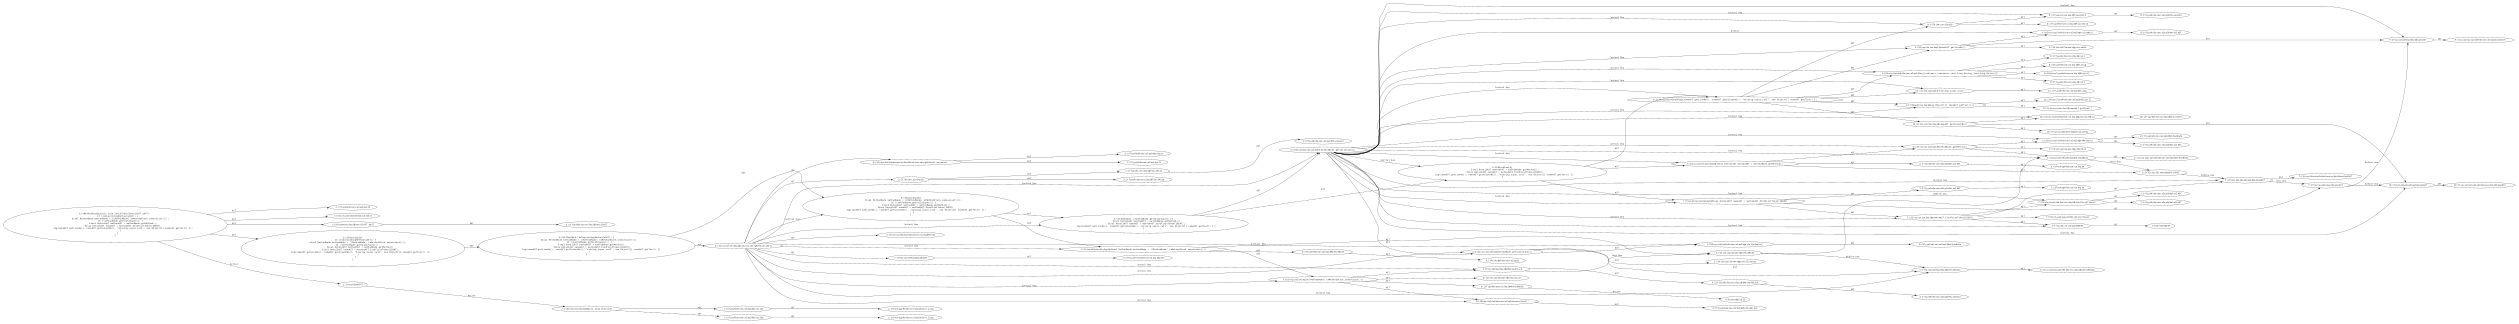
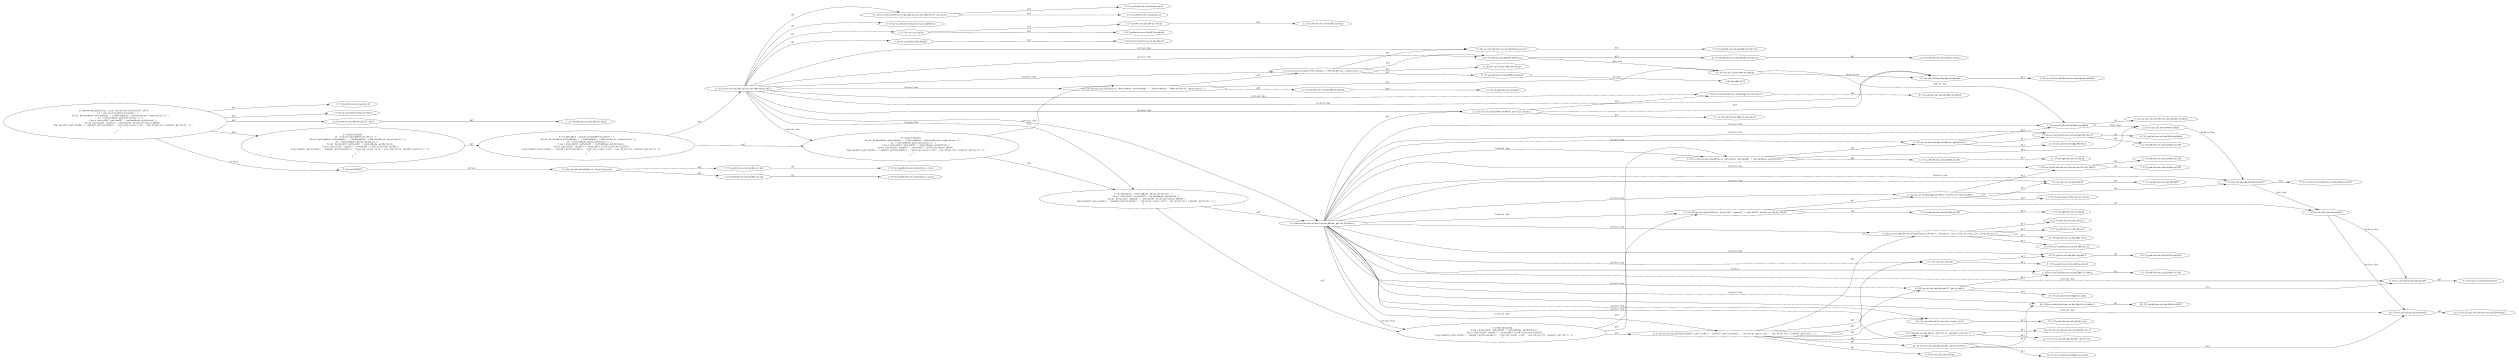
(2480, 40) -> (2480, 281)
(2161, 226) -> (2161, 182)
none -> (1940, 355)
